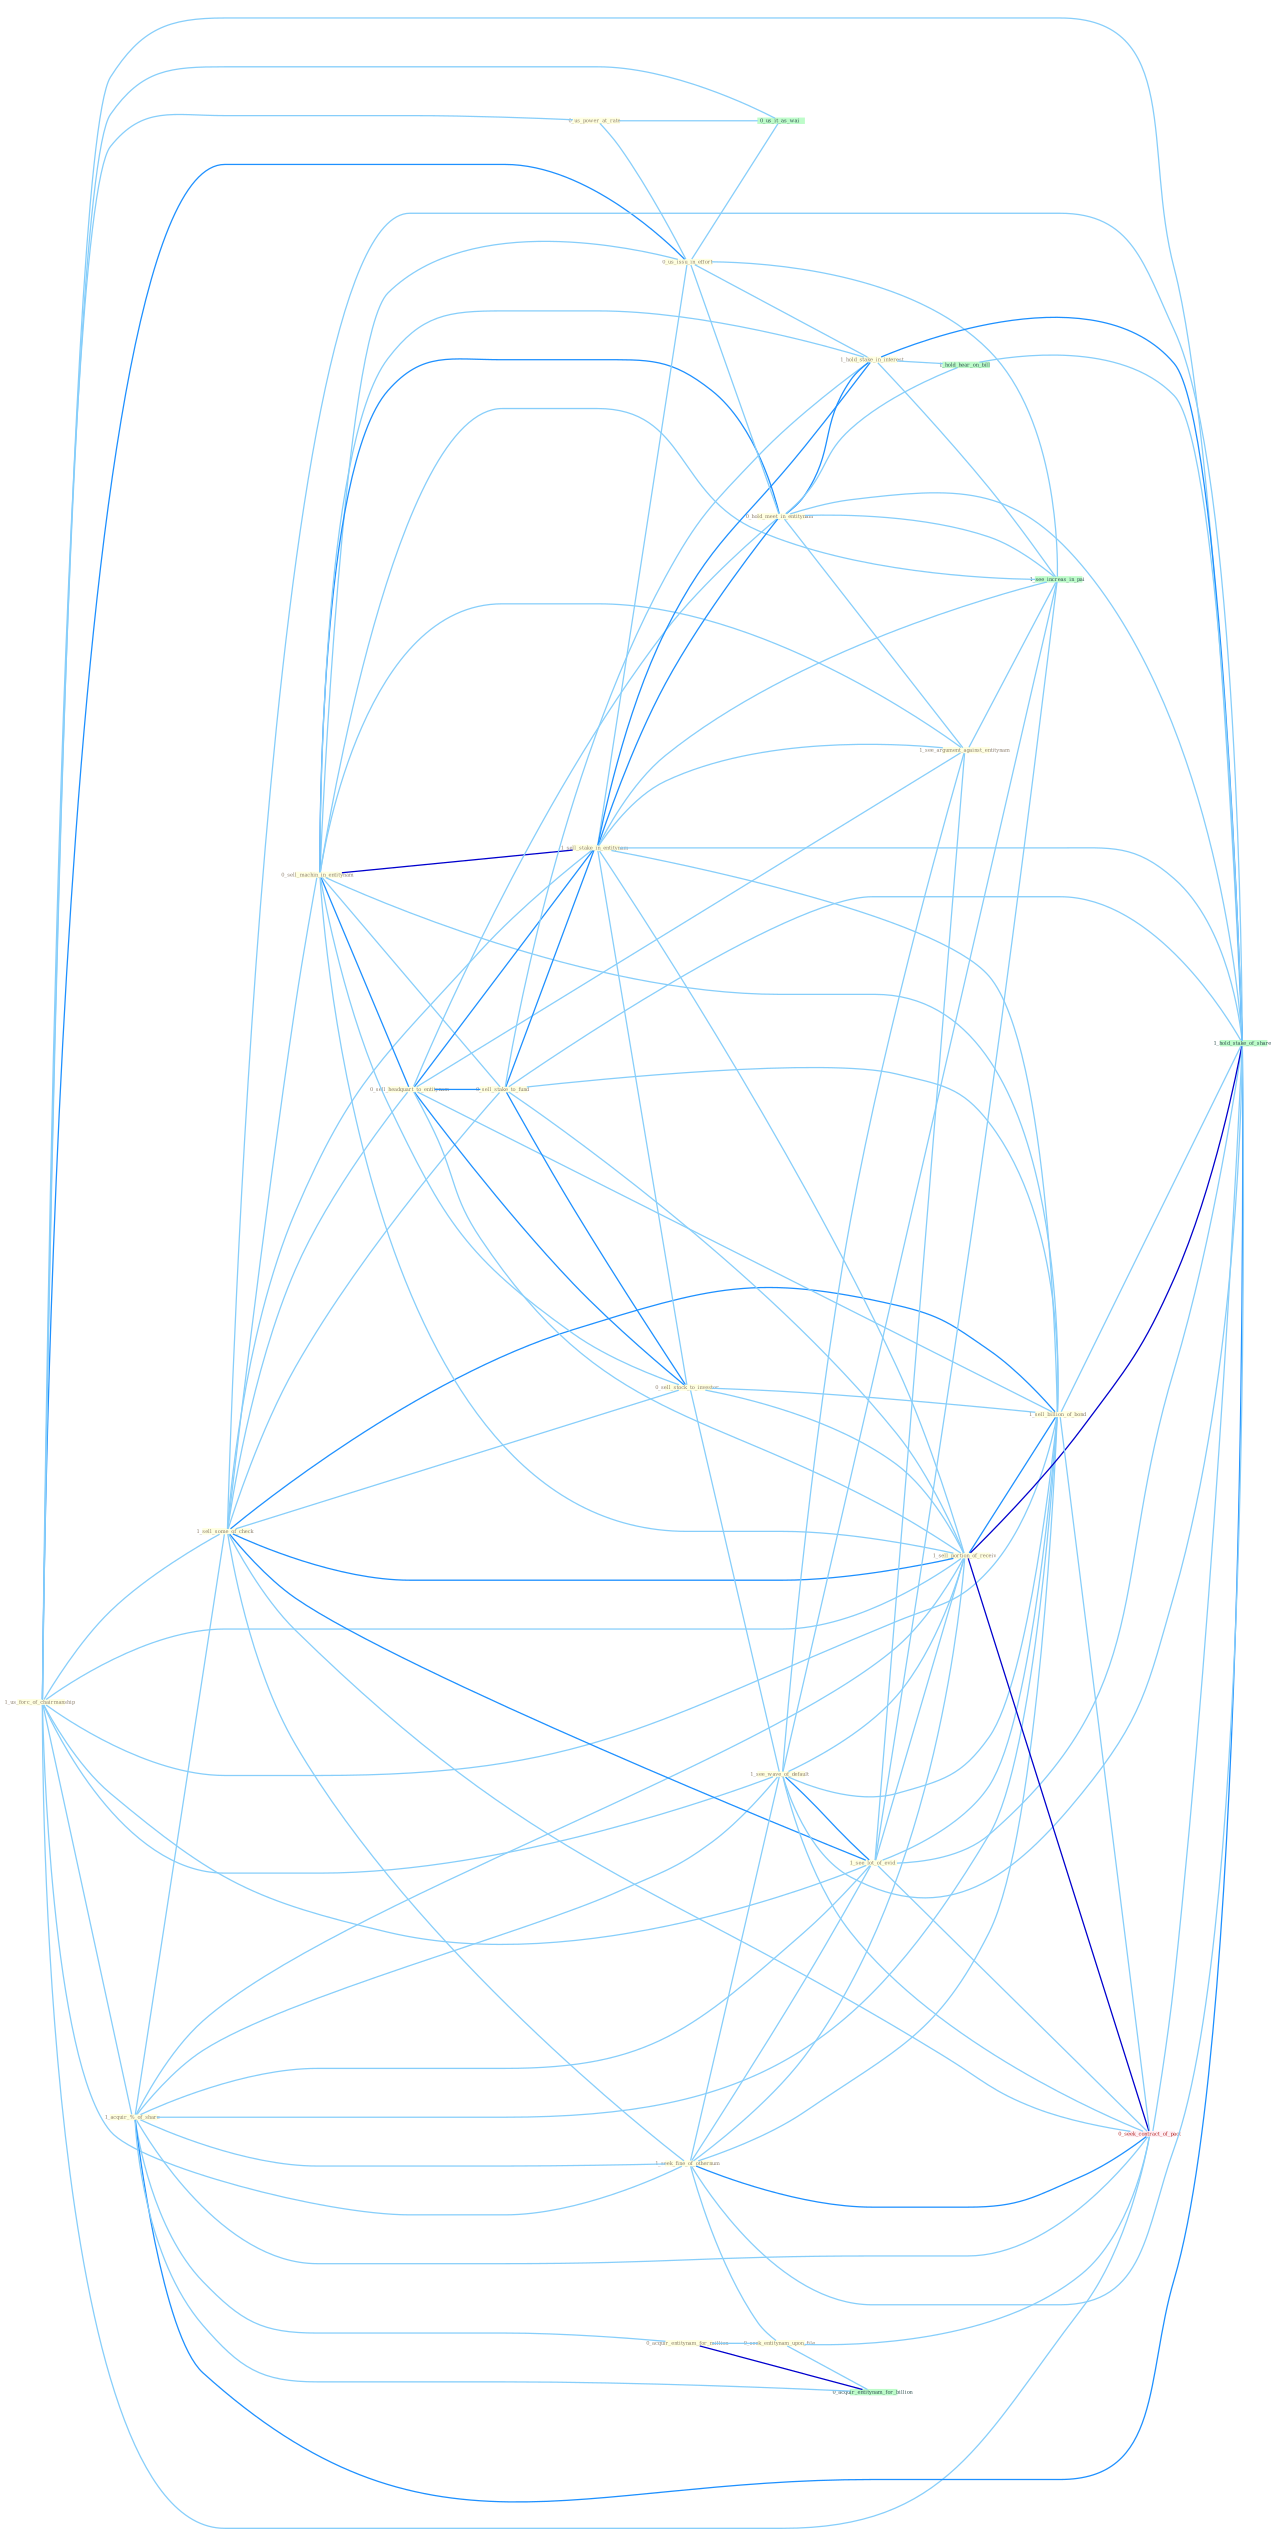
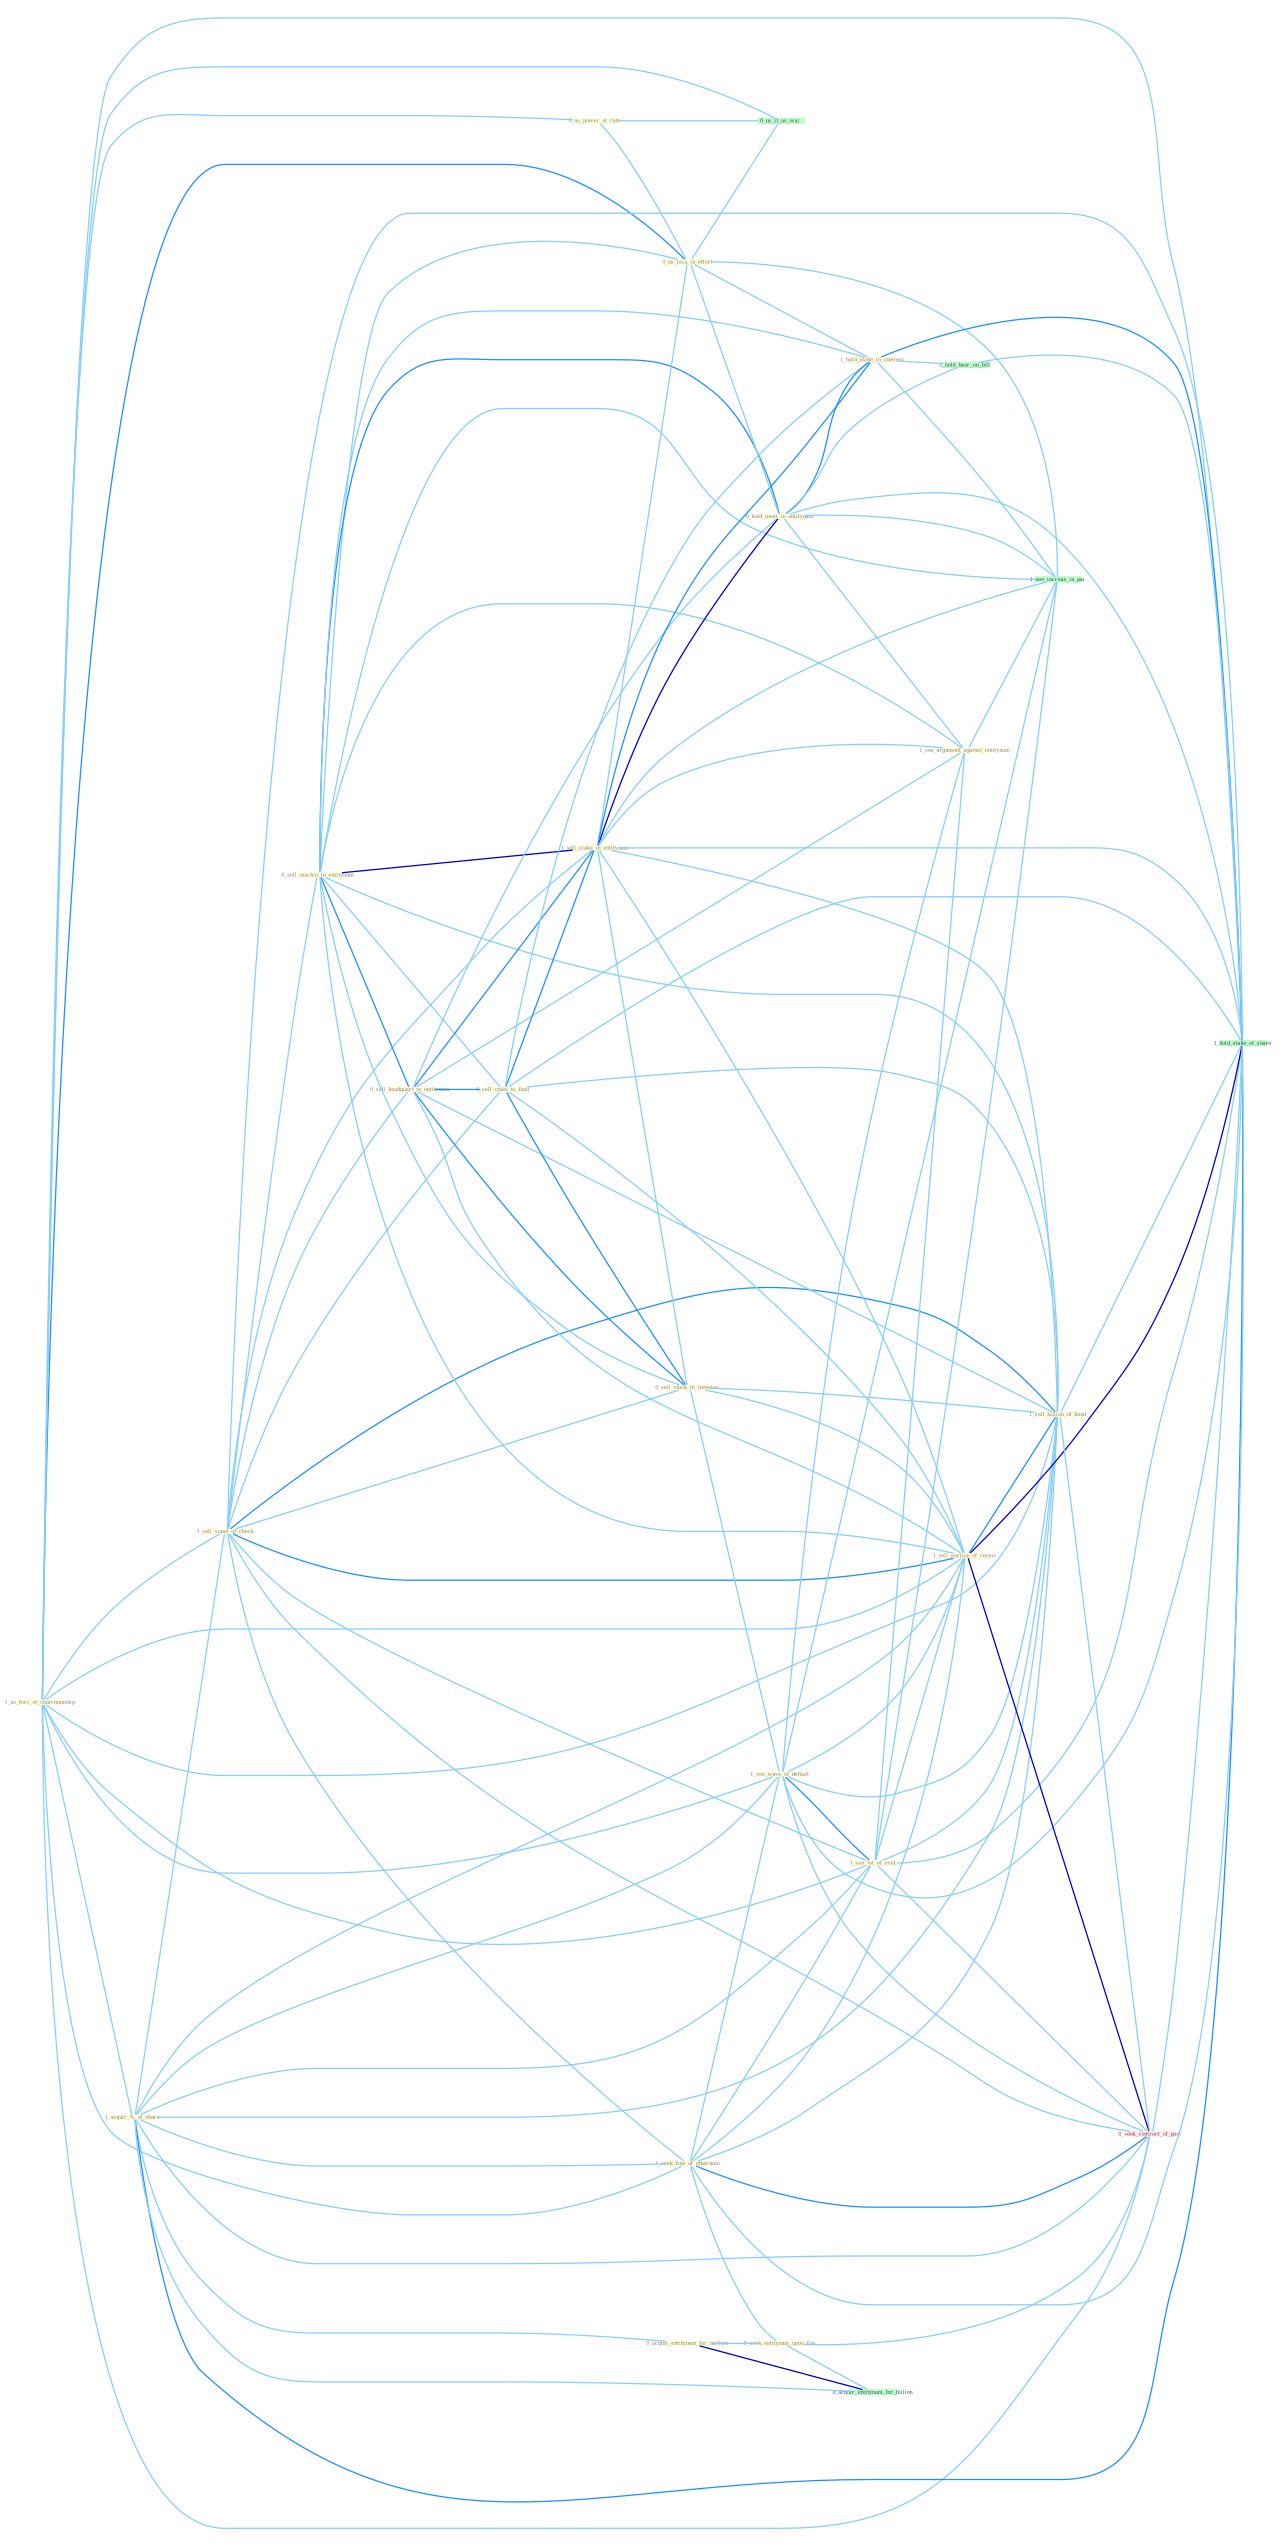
(671, 673) -> (671, 673)
(534, 1719) -> (534, 1719)
